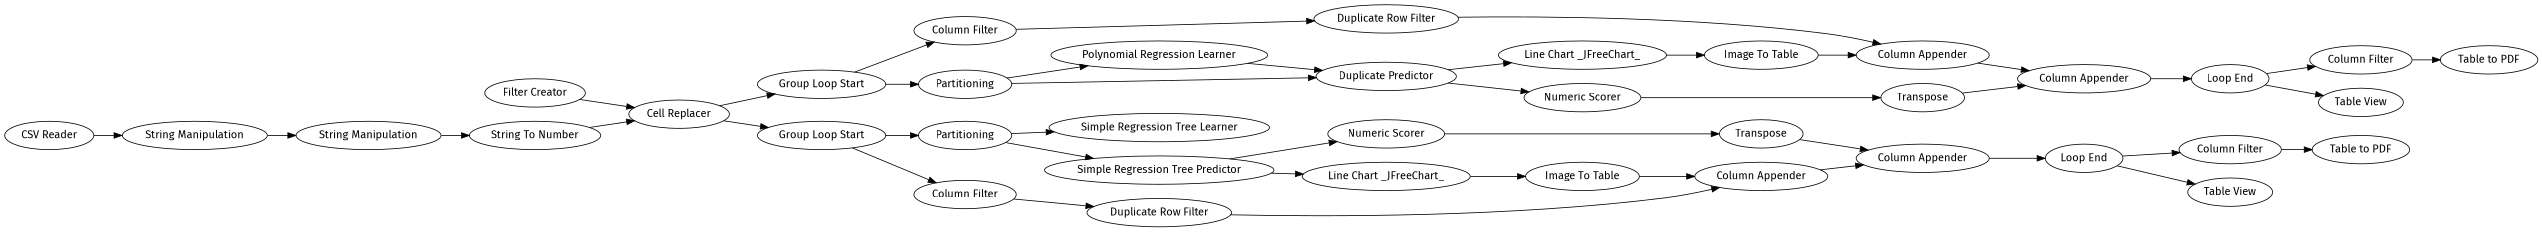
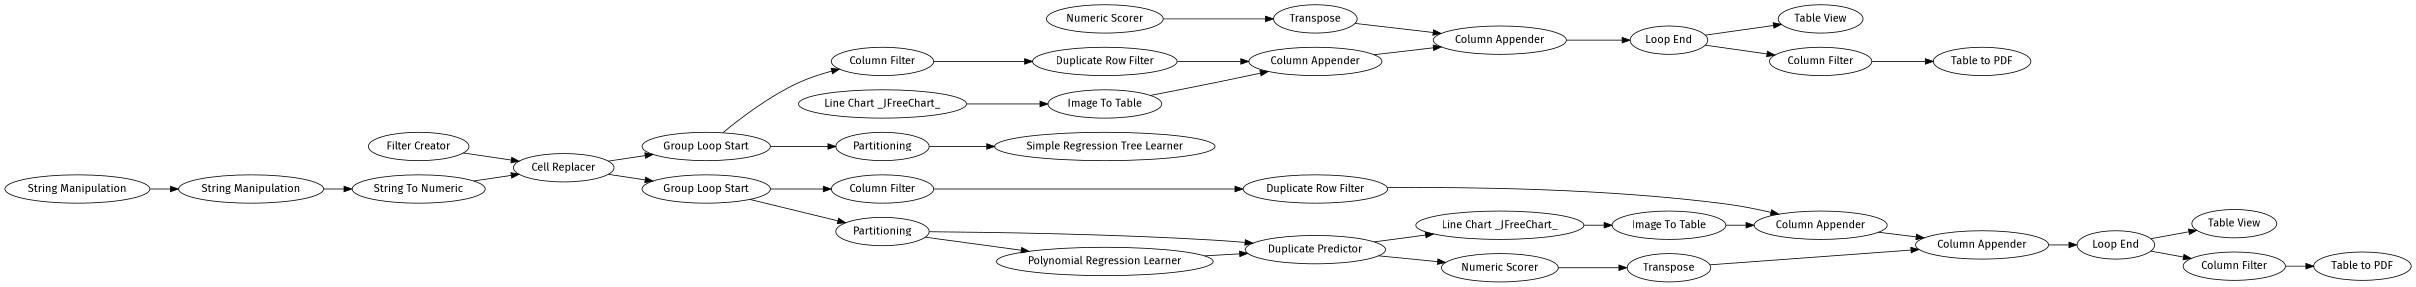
(49, 135) -> none
(535, 135) -> (419, 189)
(1159, 170) -> none
